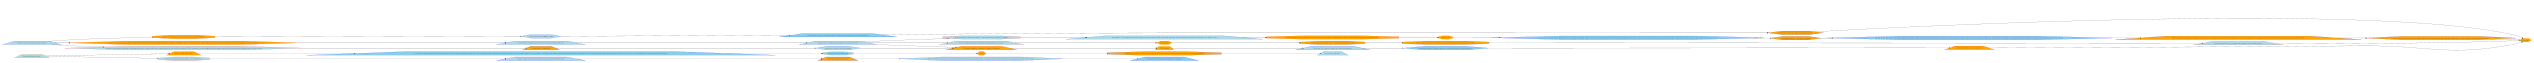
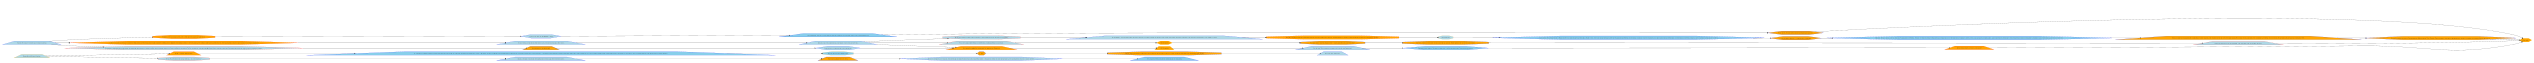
(1446, 37) -> (1446, 37)
